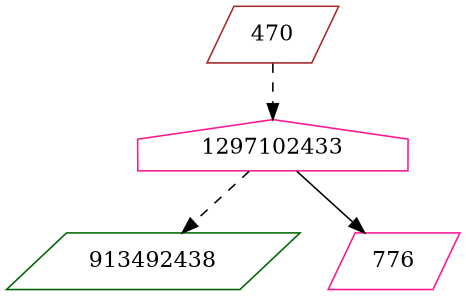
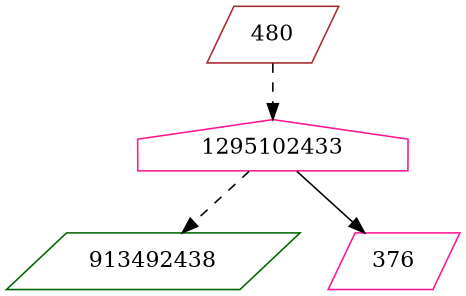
(273, 35) -> (273, 35)
(273, 148) -> (273, 148)
(394, 261) -> (394, 261)
